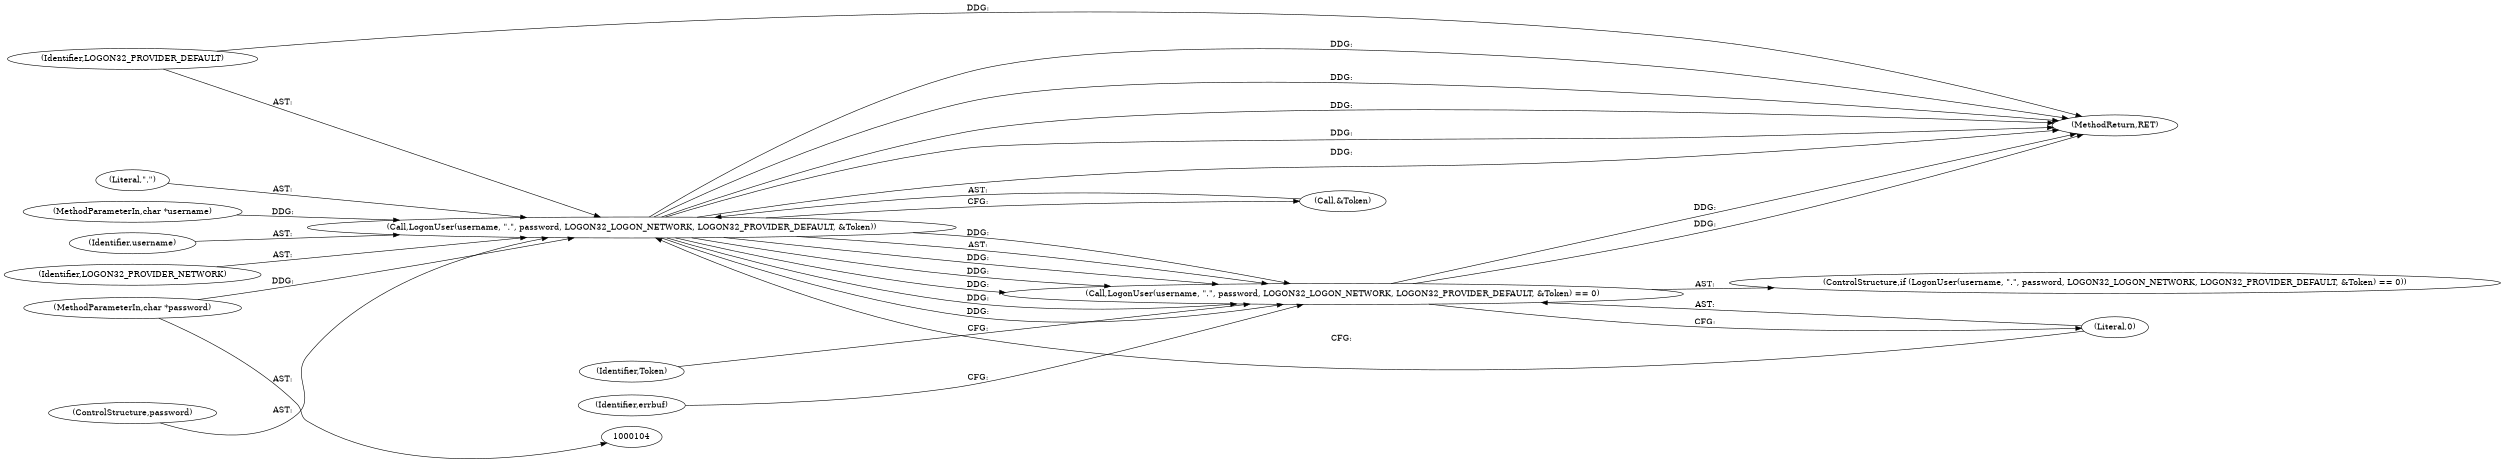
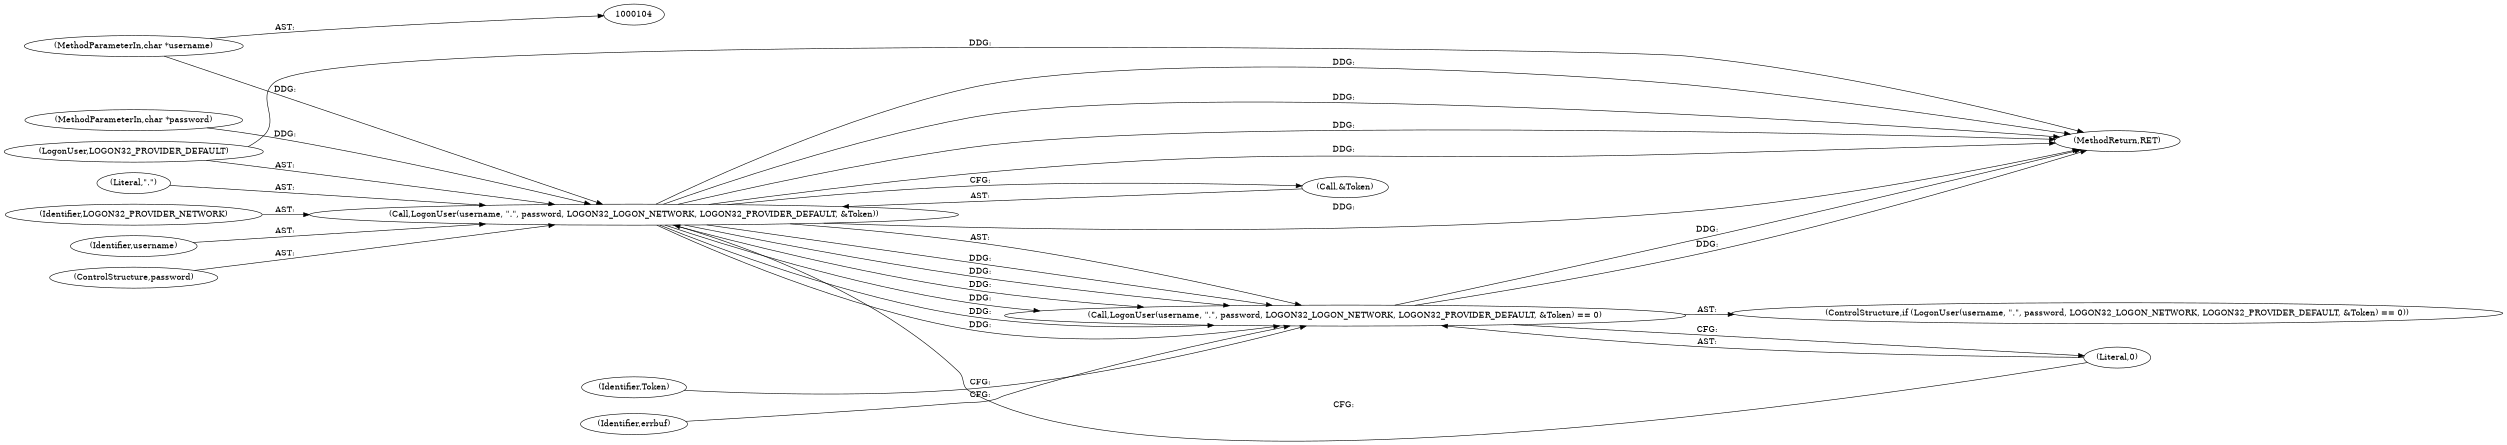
(133, 59) -> (134, 152)
(361, 444) -> (404, 25)
